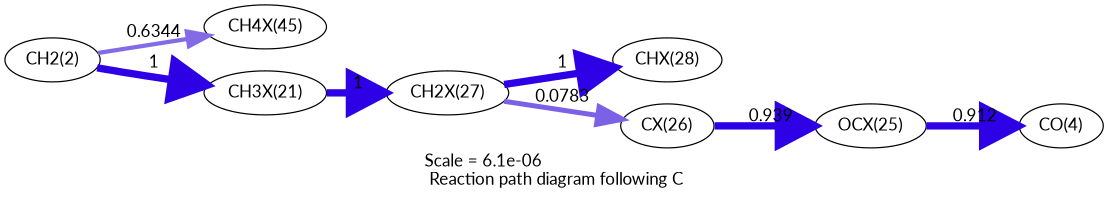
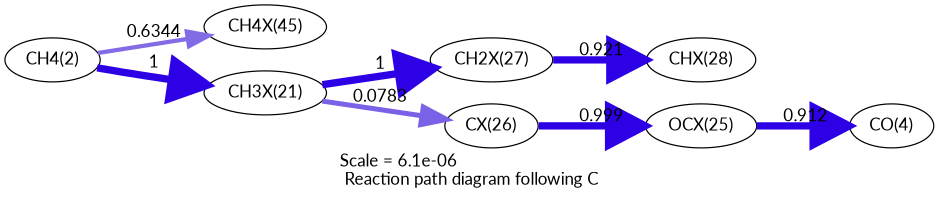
(53, 60) -> (53, 60)
(561, 63) -> (599, 51)
(551, 108) -> (372, 108)
(769, 117) -> (599, 117)
